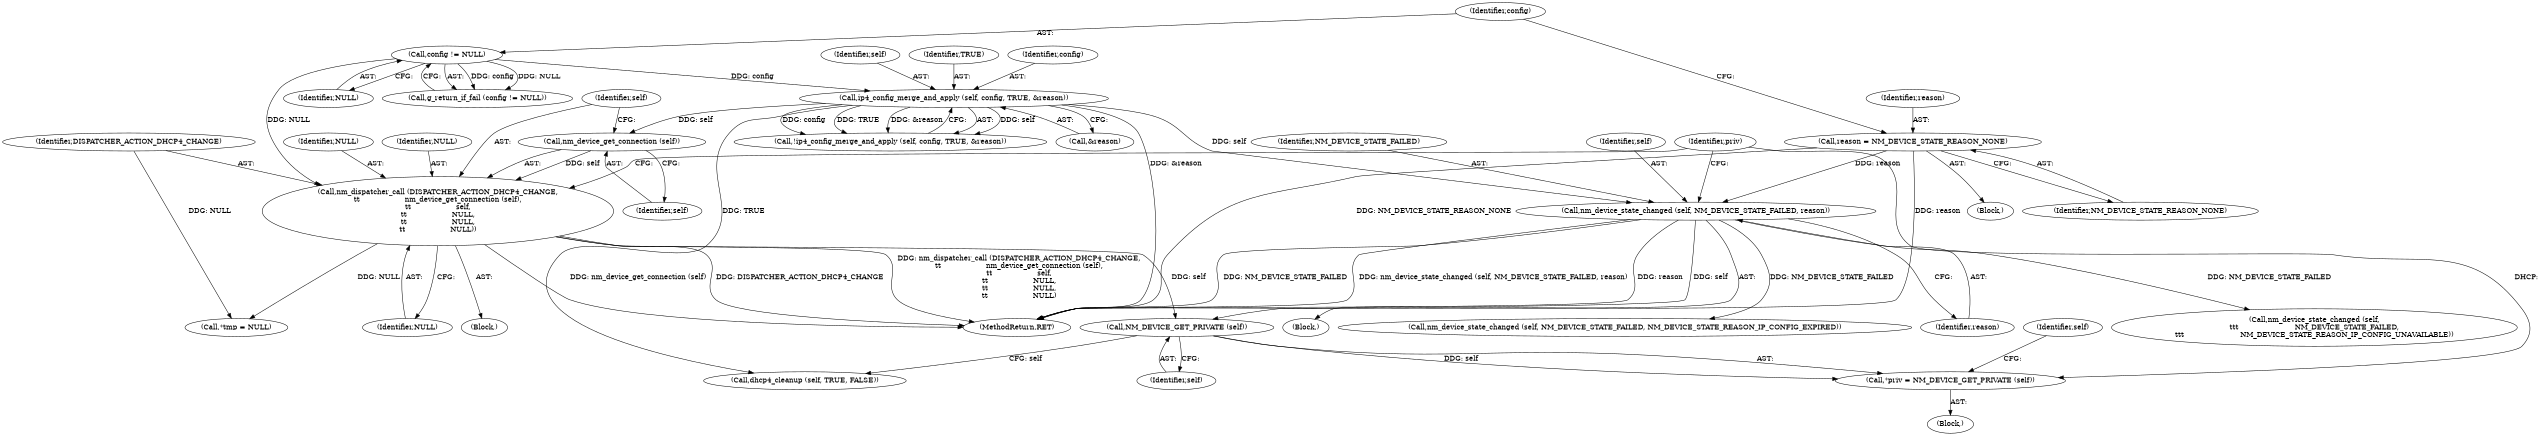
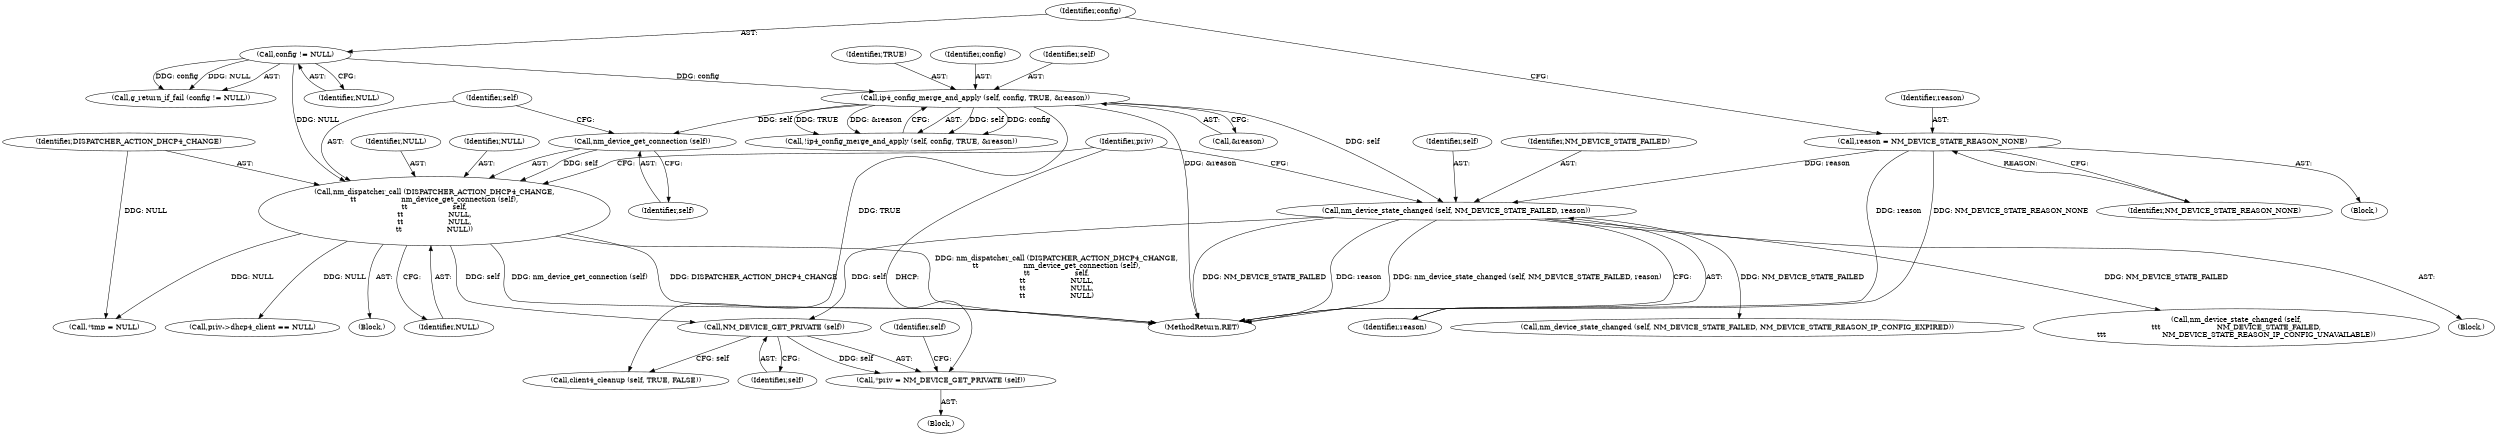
(423, 80) -> none
(2046, 164) -> (2022, 164)
none -> (252, 328)
(805, 381) -> (626, 381)
